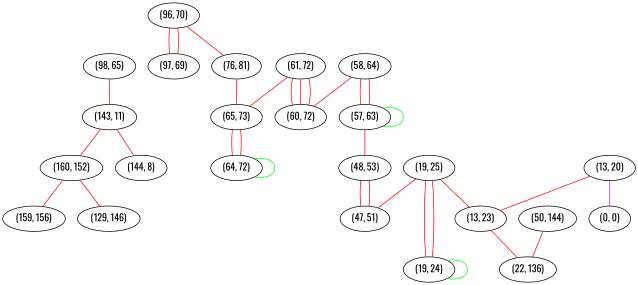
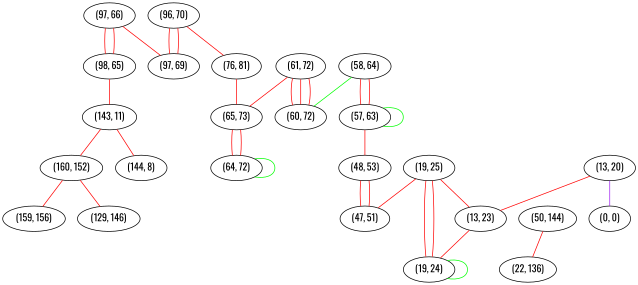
none -> (110, 16)
(333, 92) -> (333, 92)
(504, 244) -> (455, 244)
